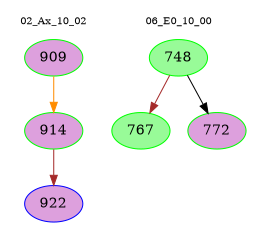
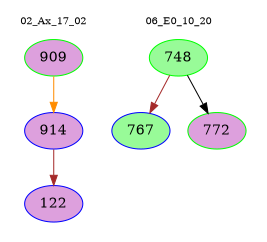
(54, 22) -> (54, 22)
(179, 22) -> (179, 22)
(54, 131) -> (54, 131)
(141, 131) -> (141, 131)
(54, 204) -> (54, 204)
